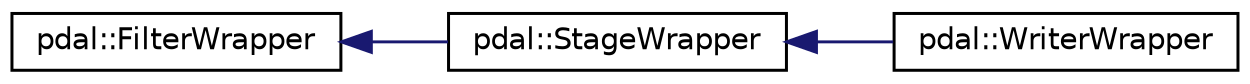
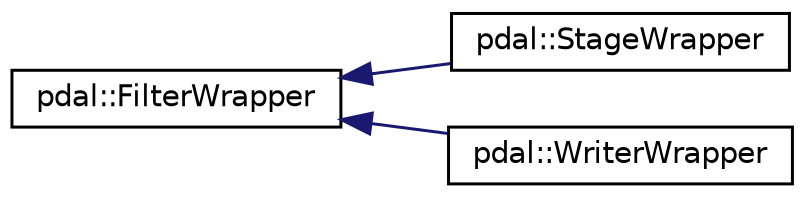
(855, 42) -> (410, 129)
